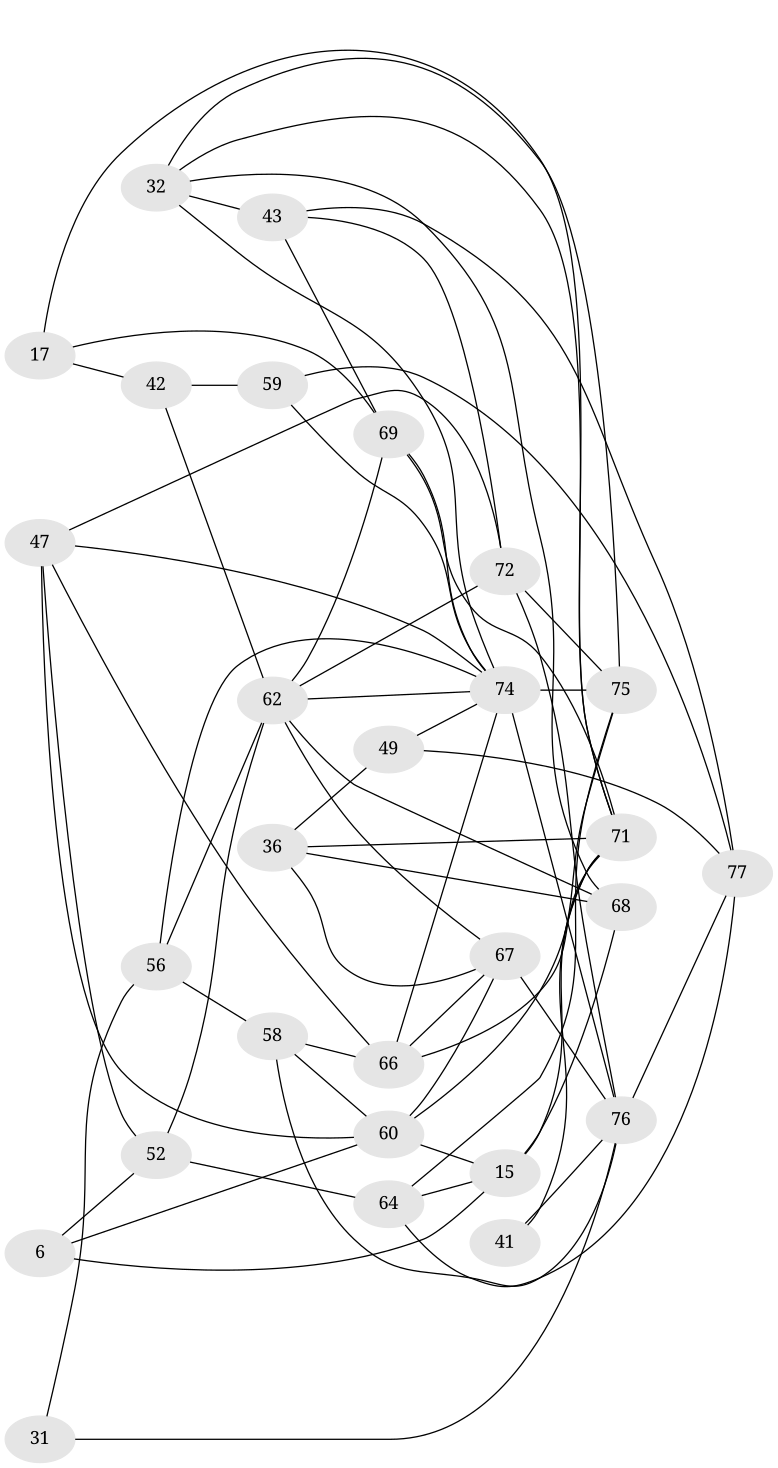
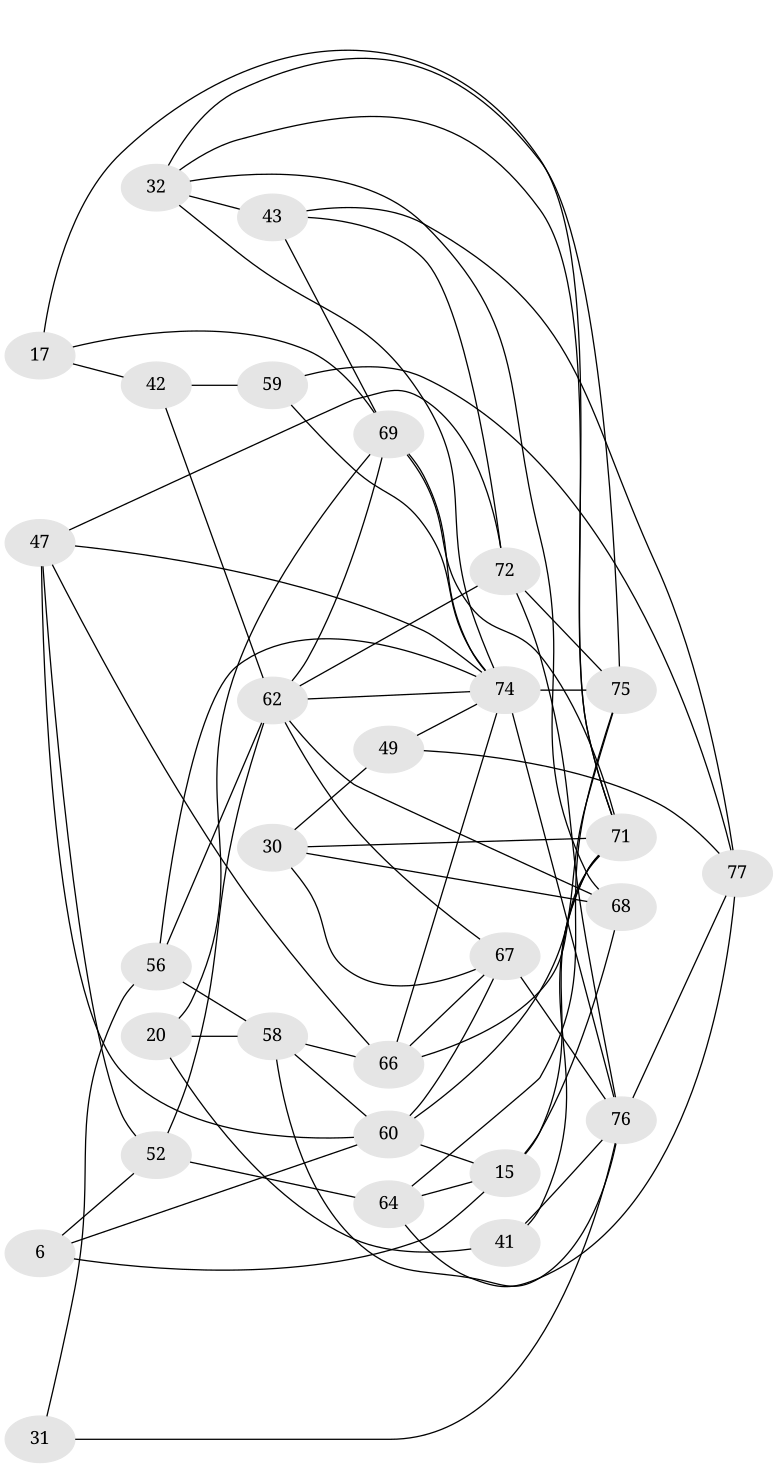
(273, 848) -> (273, 848)
none -> (156, 1036)
